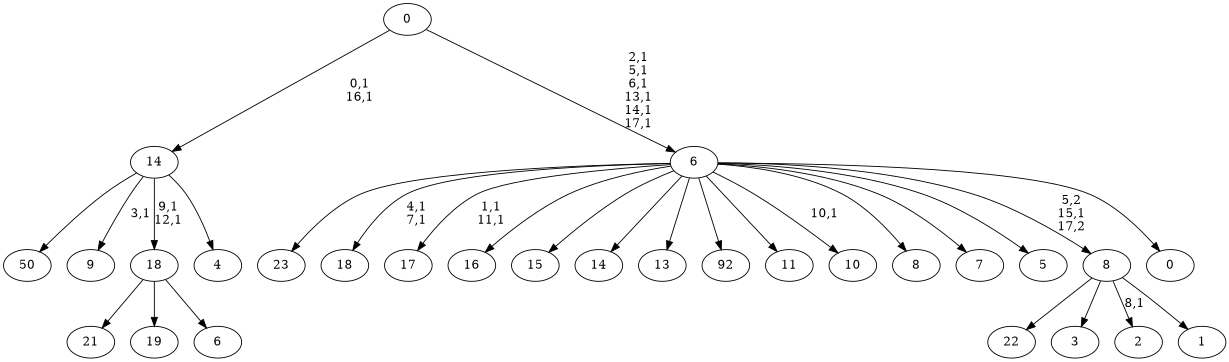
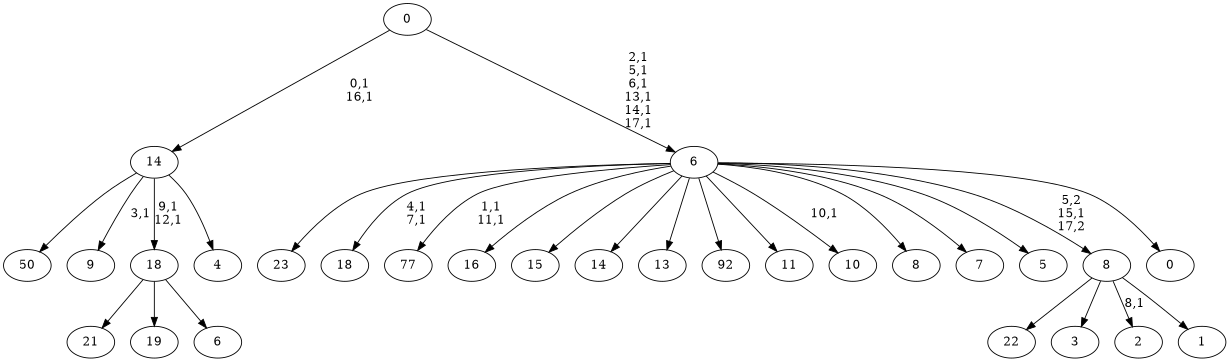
(408, 265) -> (408, 265)
